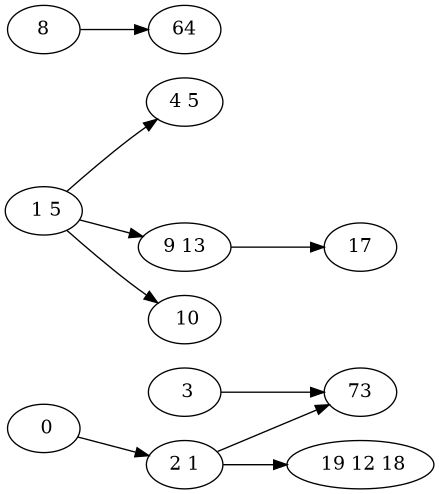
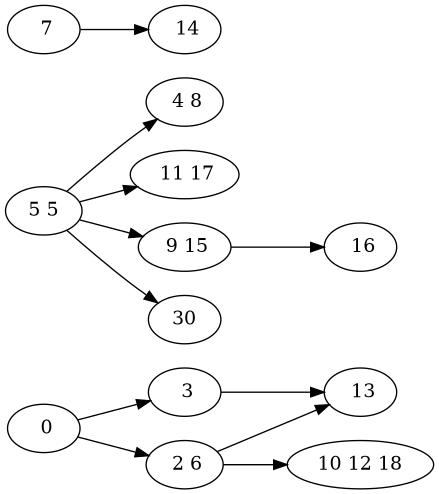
(44, 30) -> (44, 30)
(185, 30) -> (185, 30)
(185, 102) -> (185, 102)
none -> (185, 175)
(44, 211) -> (44, 211)
(185, 247) -> (185, 247)
(360, 247) -> (360, 247)
(185, 320) -> (185, 320)
(360, 392) -> (360, 392)
none -> (107, 412)
(185, 465) -> (185, 465)
(360, 465) -> (360, 465)
